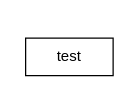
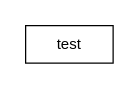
(69, 57) -> (69, 44)
